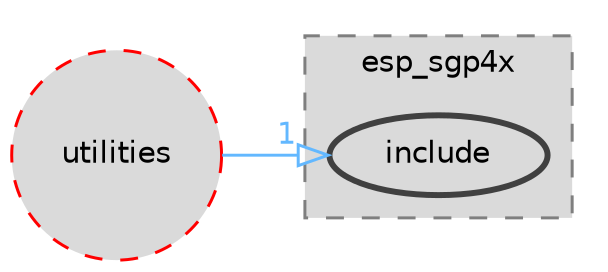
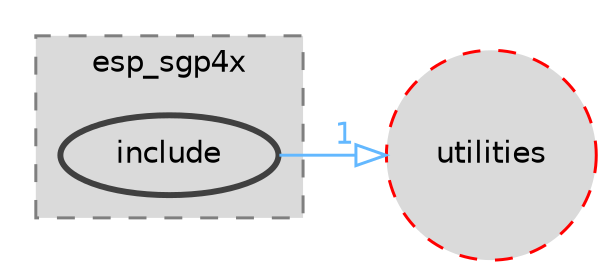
(260, 155) -> (321, 155)
